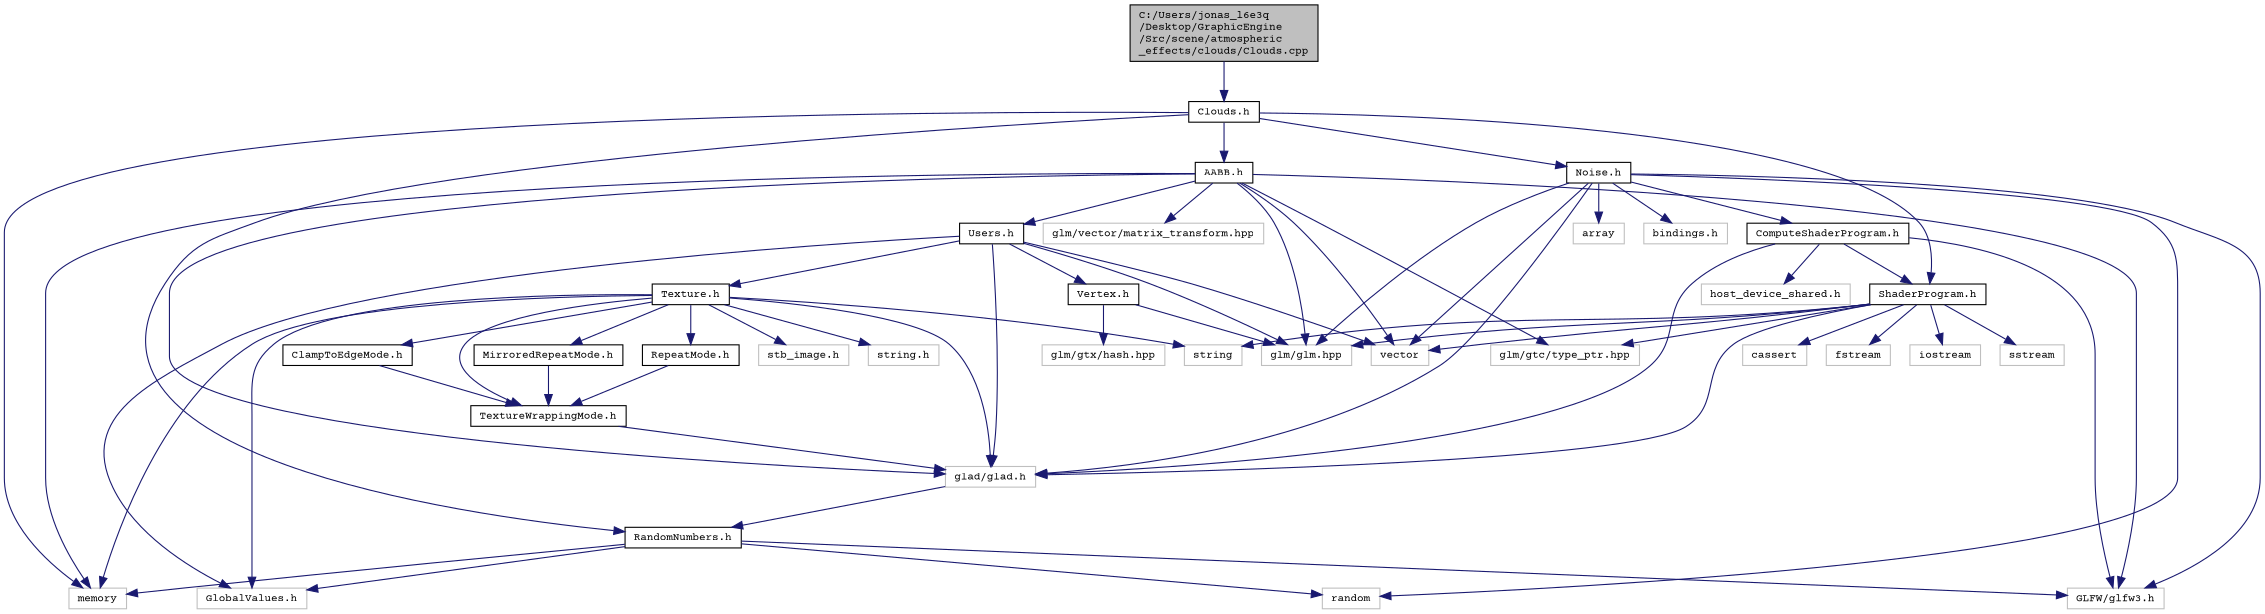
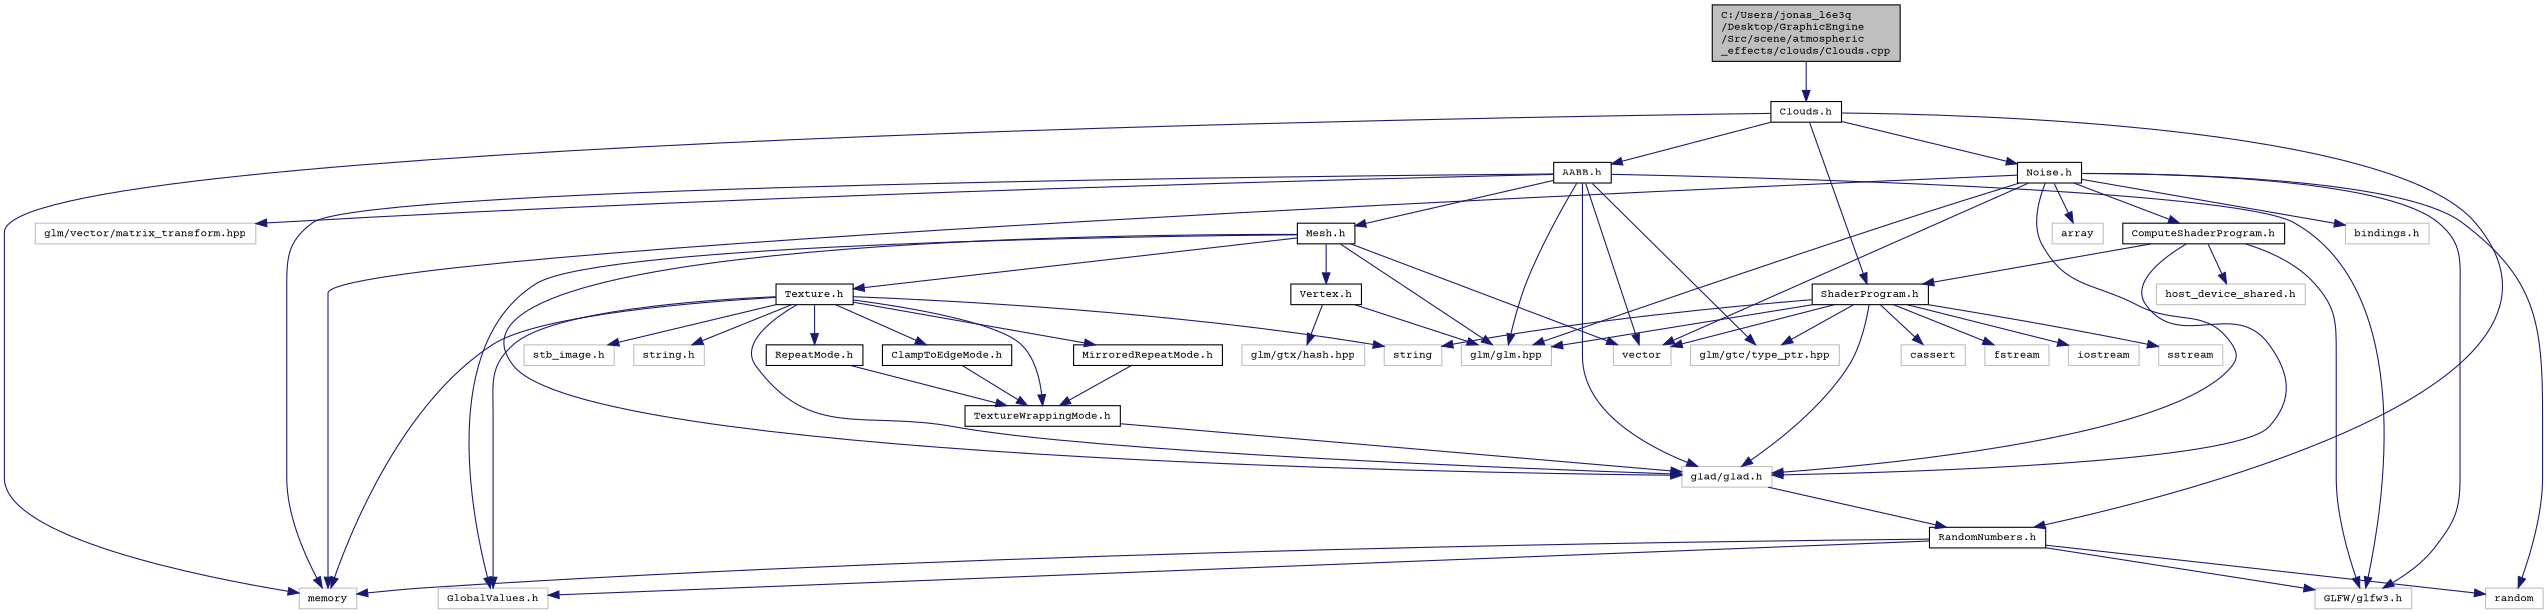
none -> (1029, 225)
(992, 234) -> (1326, 234)
